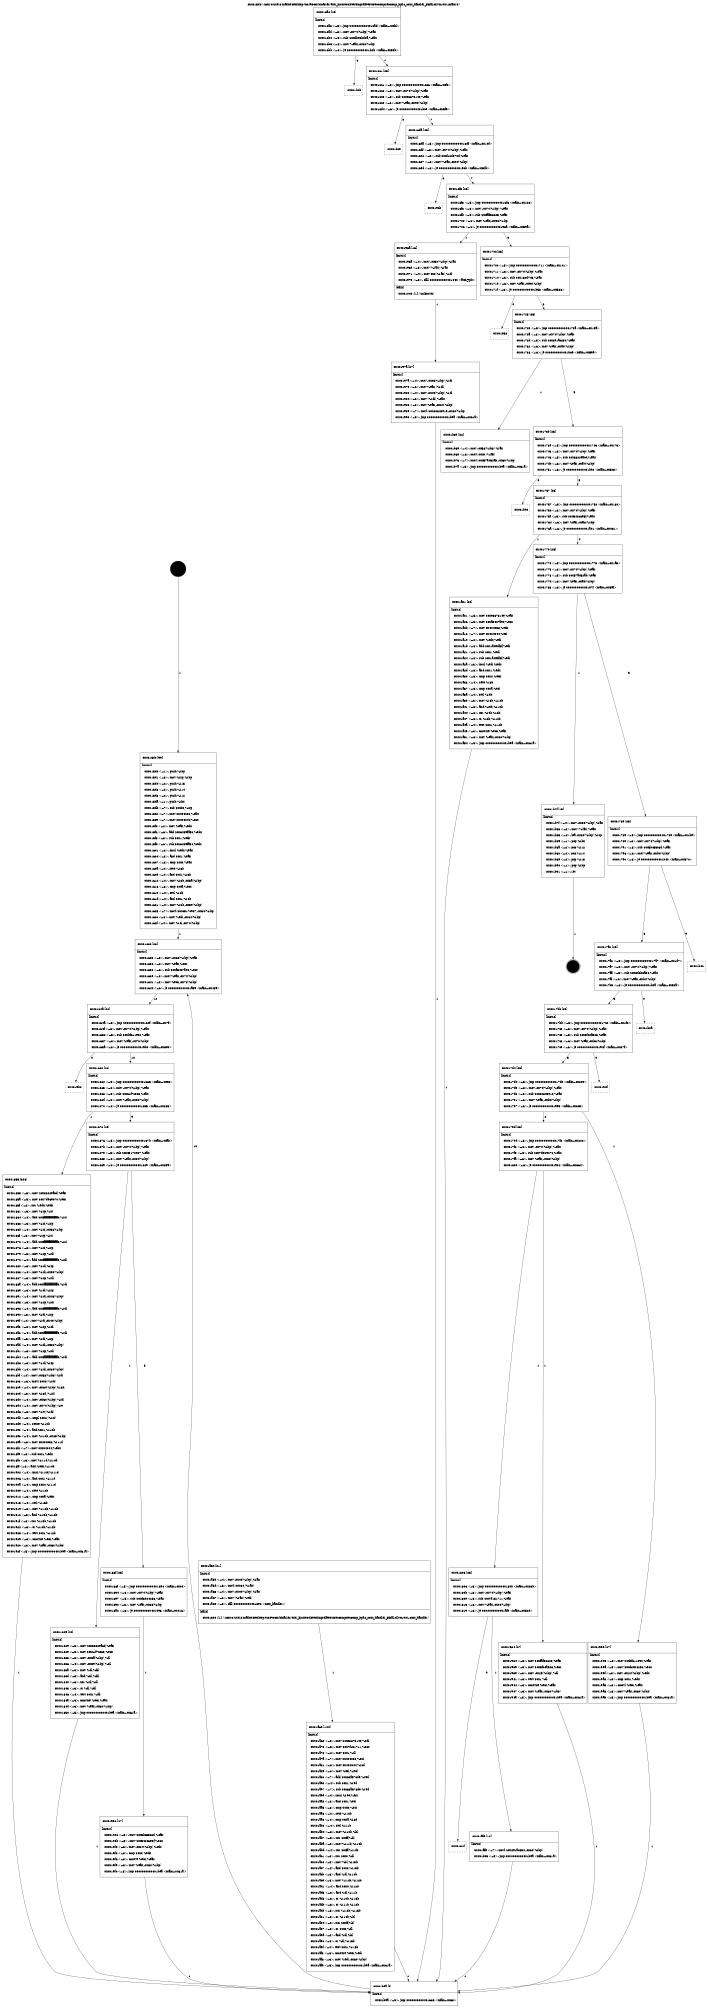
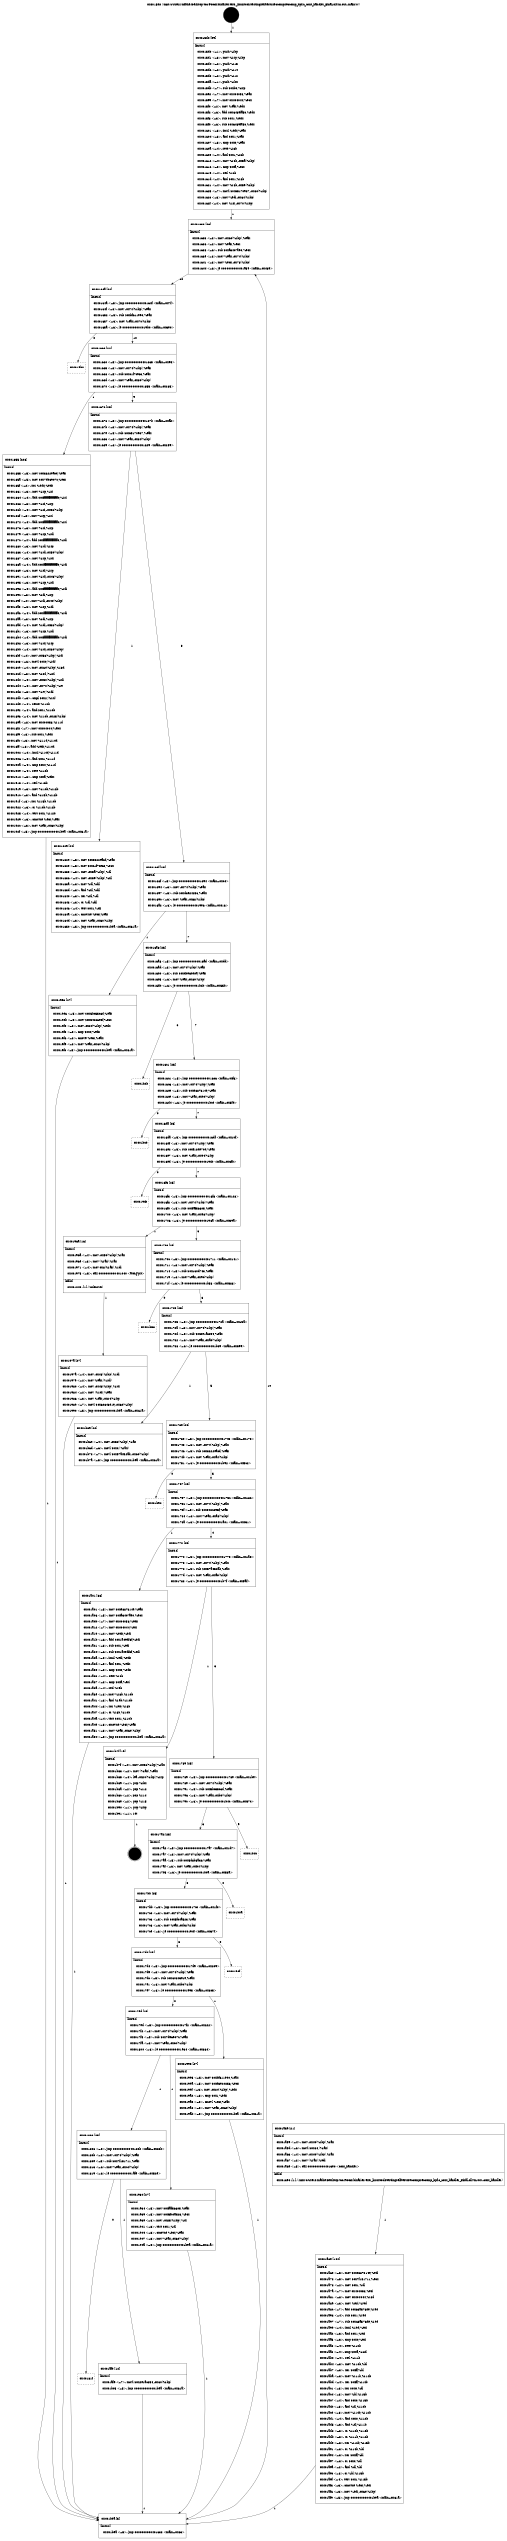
none -> (187, 926)
(100, 1973) -> none
